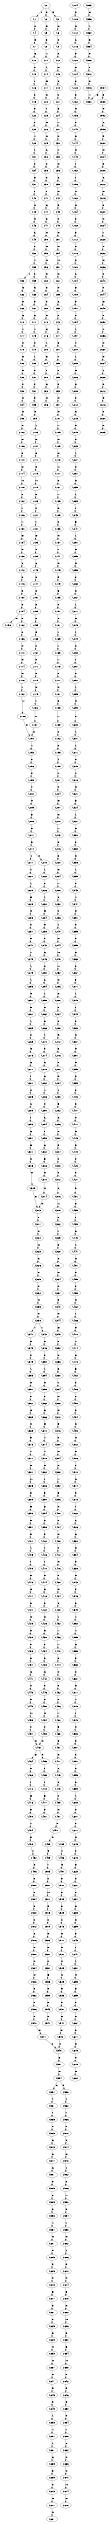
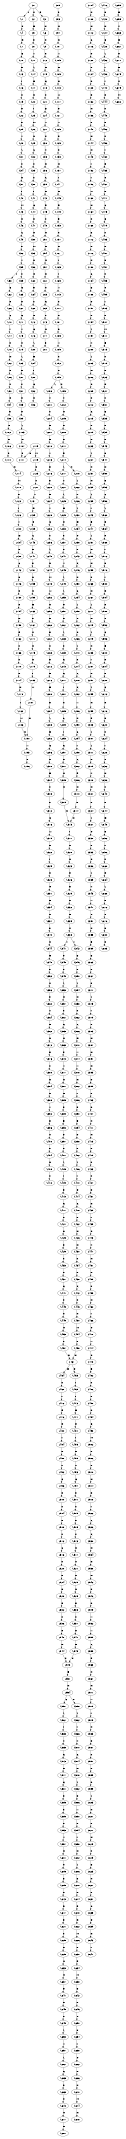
(96, 94) -> (104, 590)
(58, 364) -> none
(36, 466) -> (29, 452)
none -> (104, 474)
(22, 618) -> (19, 631)
(31, 772) -> (60, 383)
none -> (75, 1445)
(58, 1561) -> none
(75, 1968) -> none
